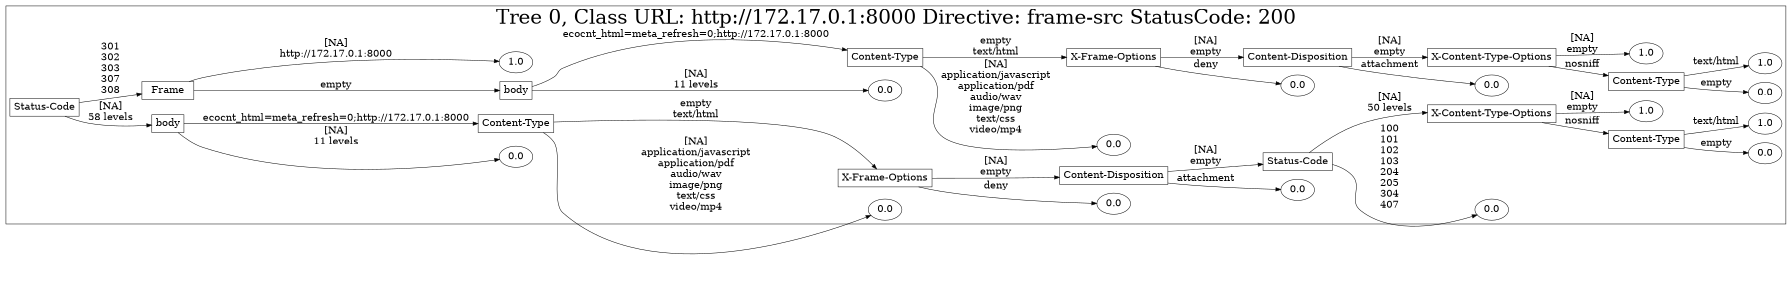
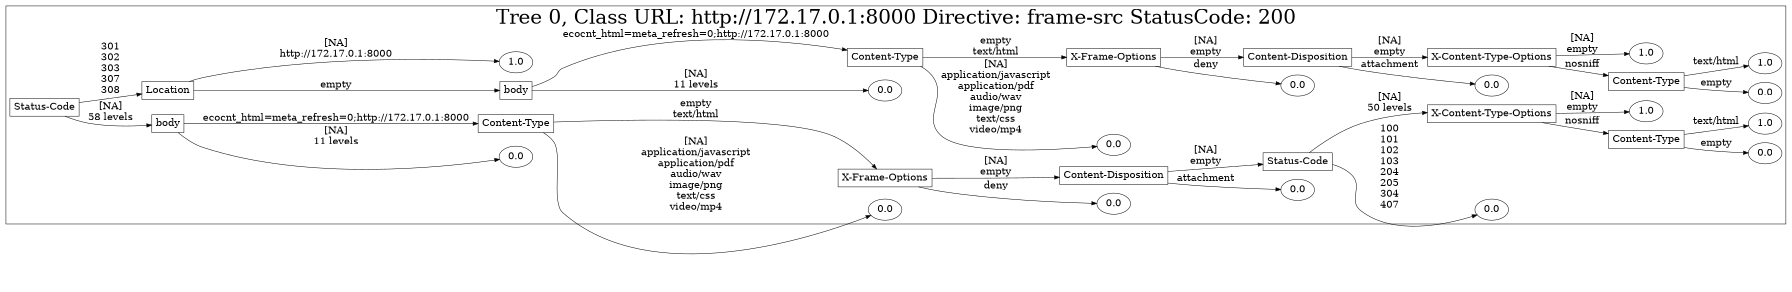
(168, 90) -> (168, 90)
